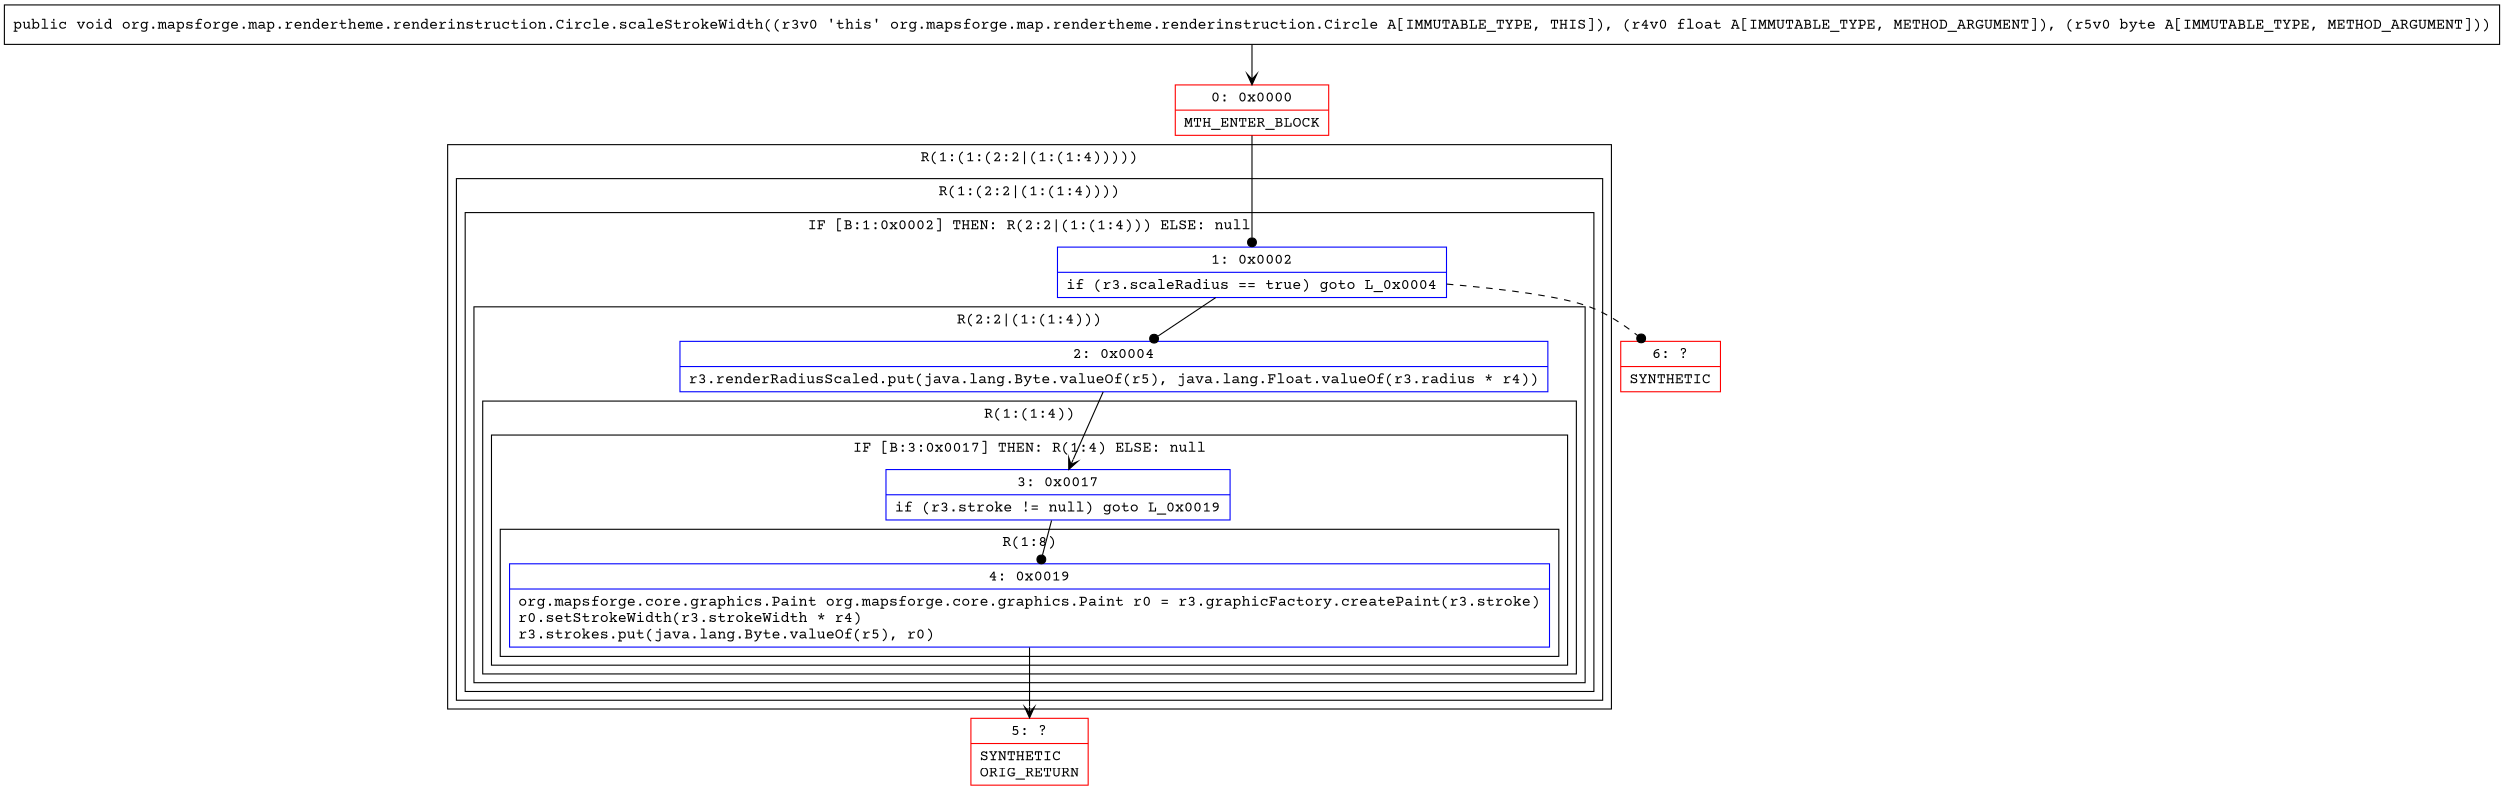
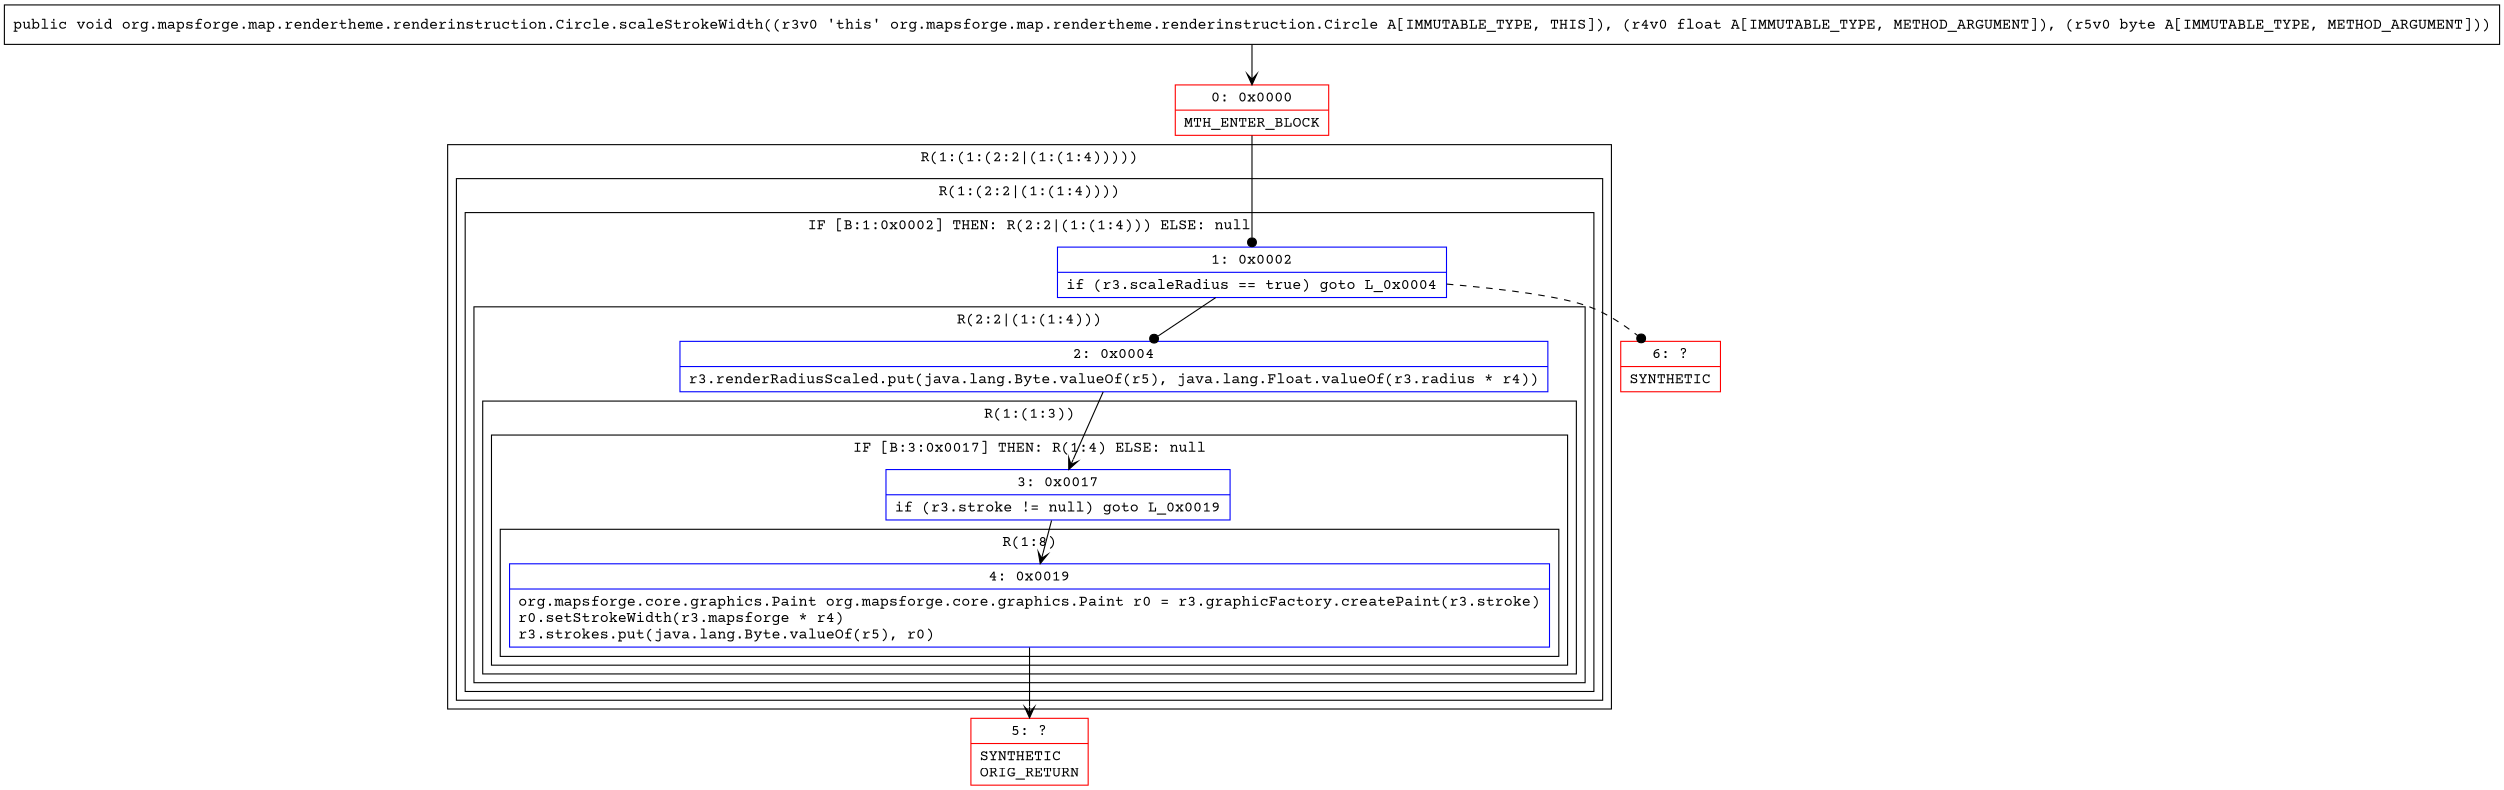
(1030, 414) -> (1030, 414)
(1047, 538) -> (1047, 537)
(690, 618) -> (682, 618)
